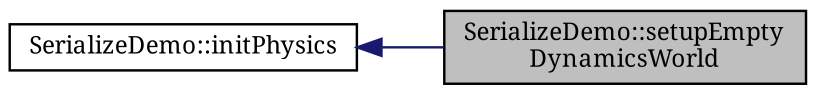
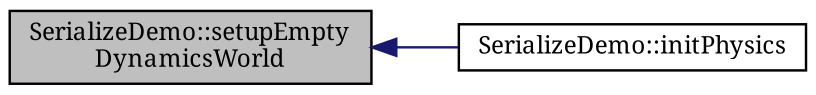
(413, 47) -> (428, 47)
